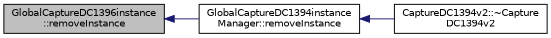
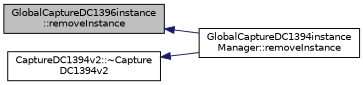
(382, 19) -> (185, 54)
